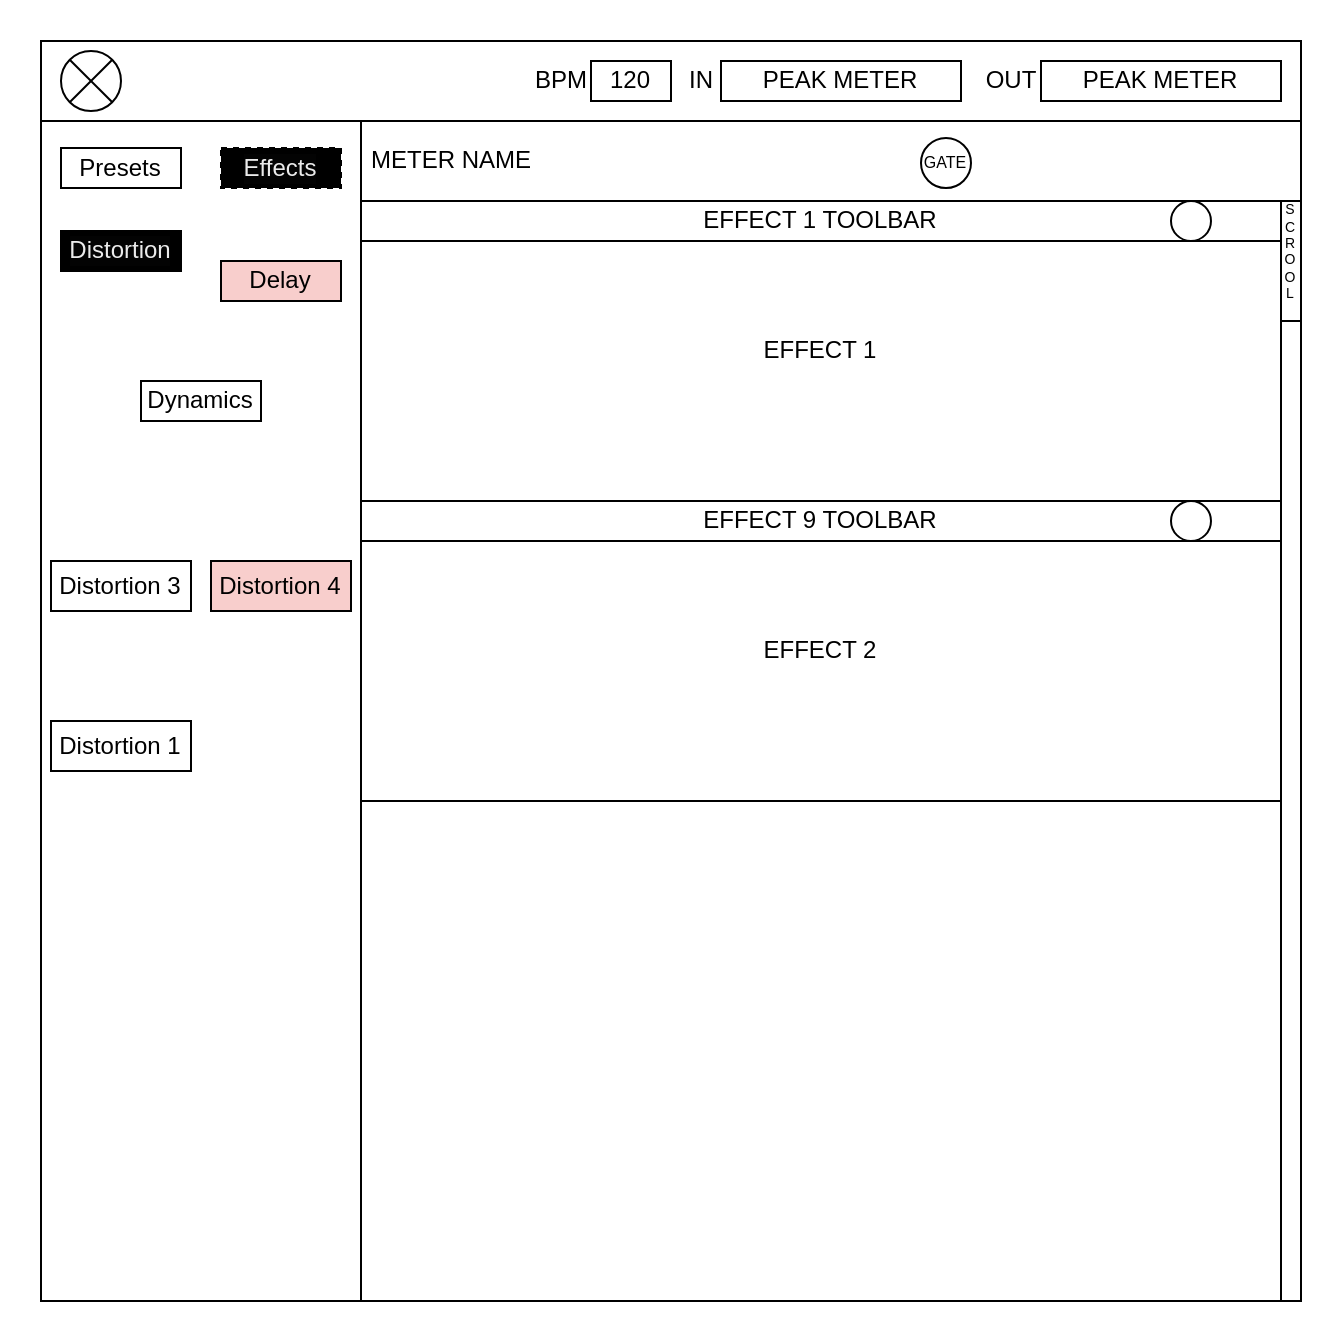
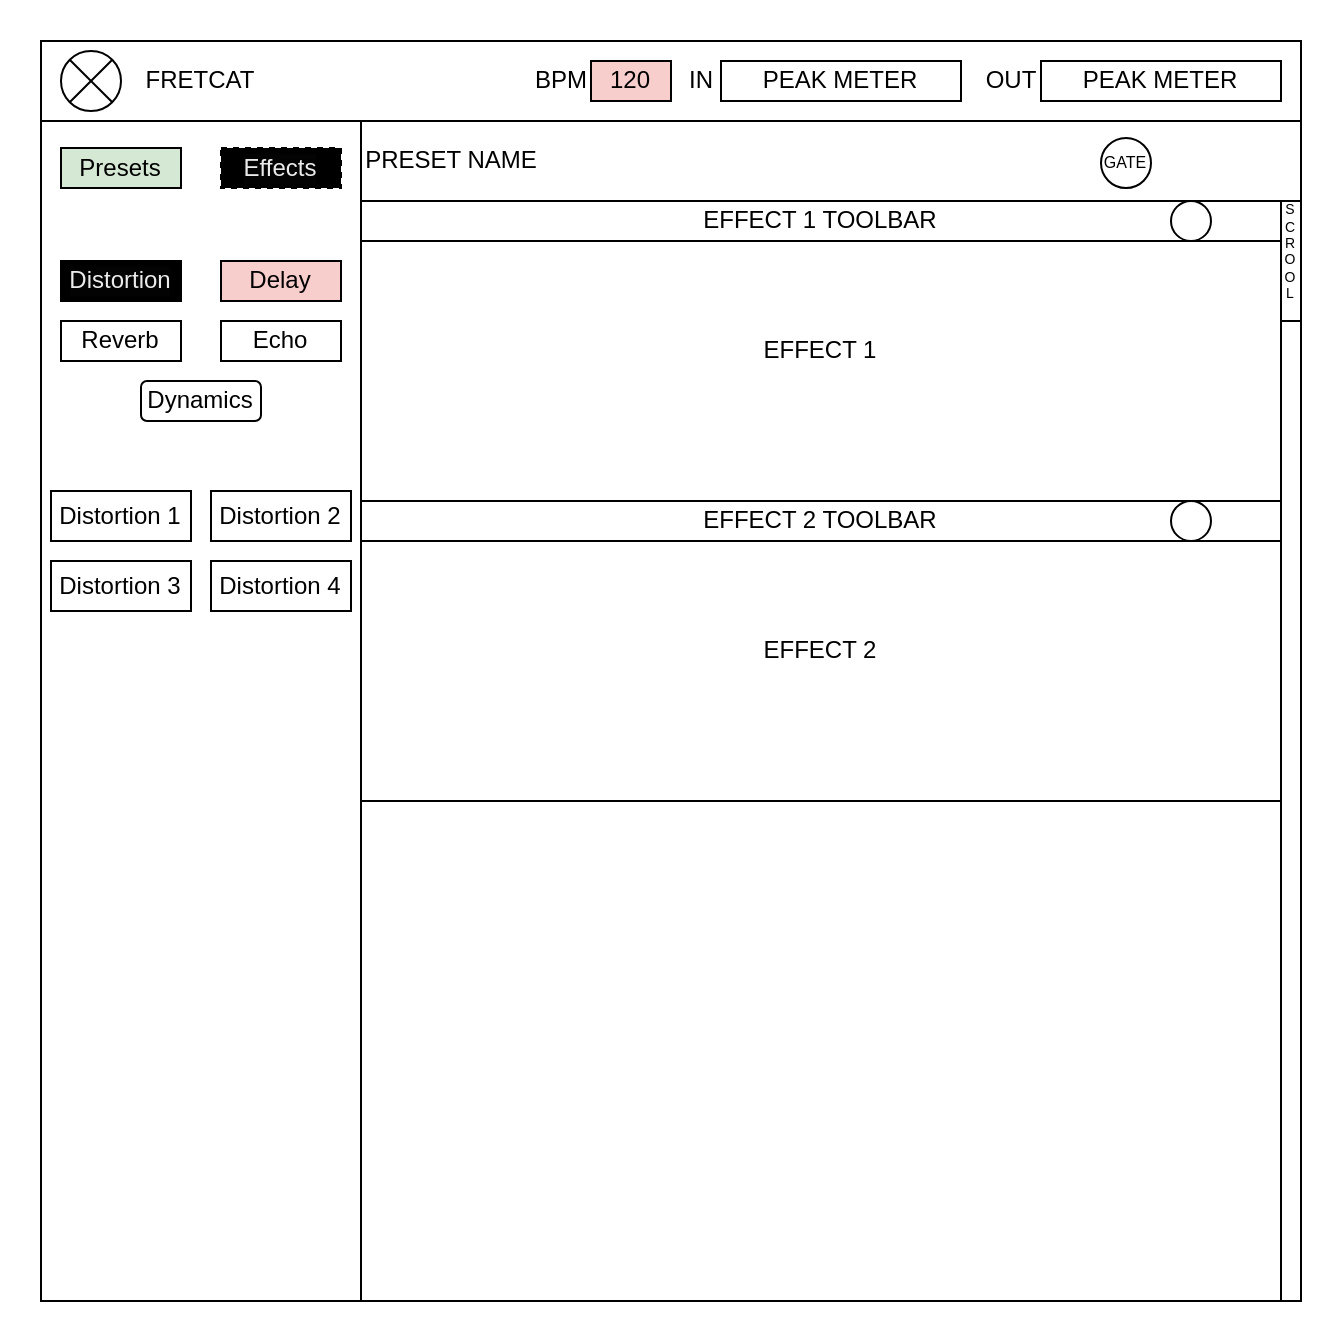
none -> (201, 81)
(631, 81) -> (631, 81)
(452, 161) -> (452, 161)
(946, 163) -> (1126, 163)
(121, 168) -> (121, 168)
(121, 251) -> (121, 281)
none -> (121, 341)
none -> (281, 341)
(201, 401) -> (201, 401)
none -> (281, 516)
(821, 521) -> (821, 521)
(281, 586) -> (281, 586)
(121, 746) -> (121, 516)
